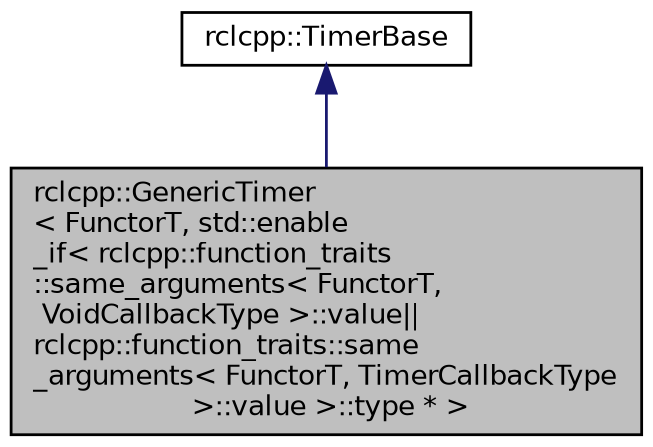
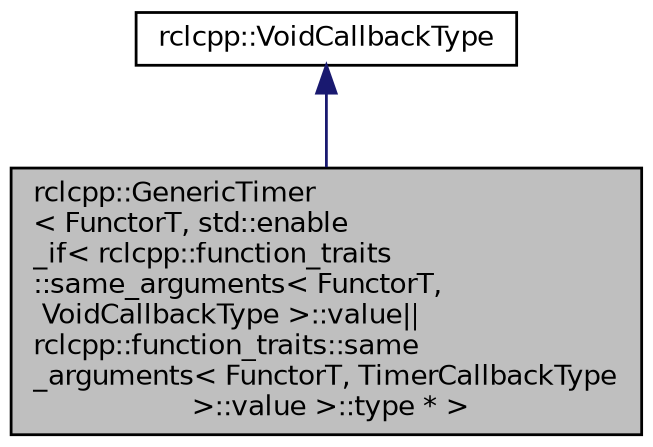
(326, 39) -> (326, 39)
